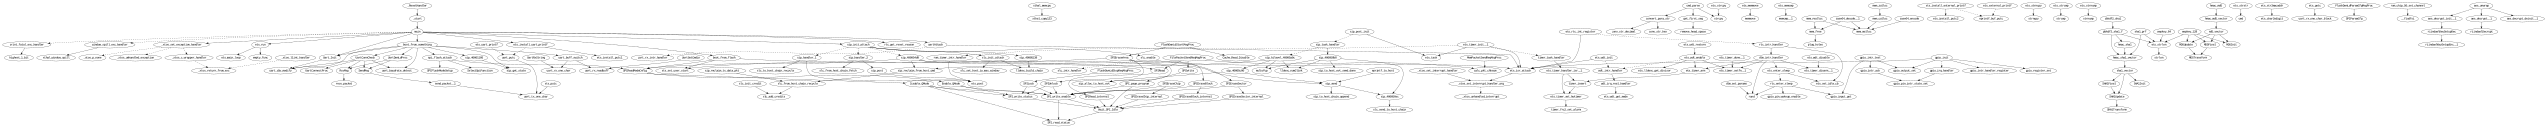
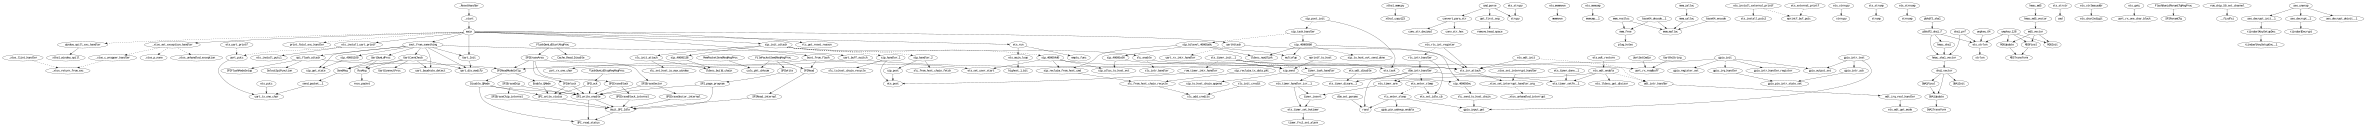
(23, 51) -> (1018, 63)
(545, 63) -> (1660, 64)
none -> (1474, 102)
